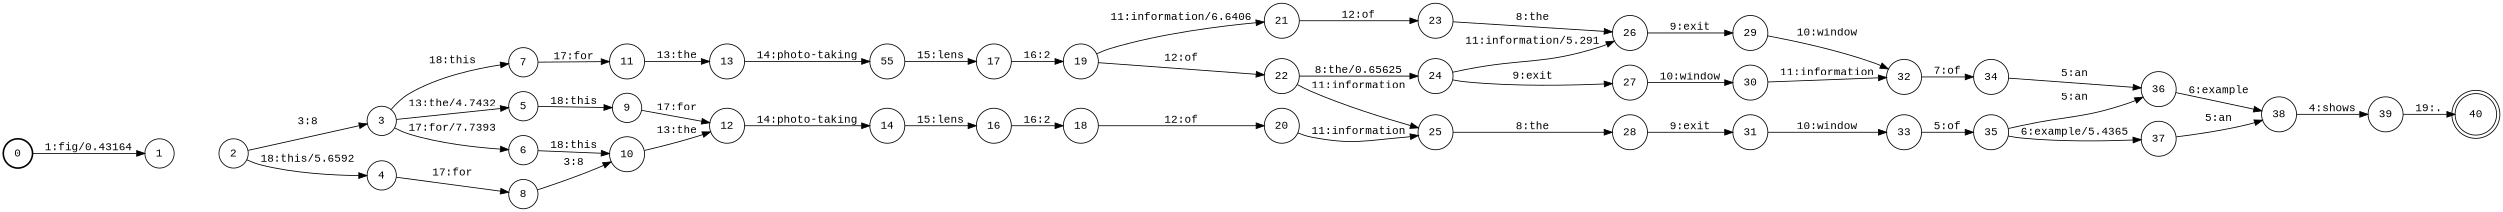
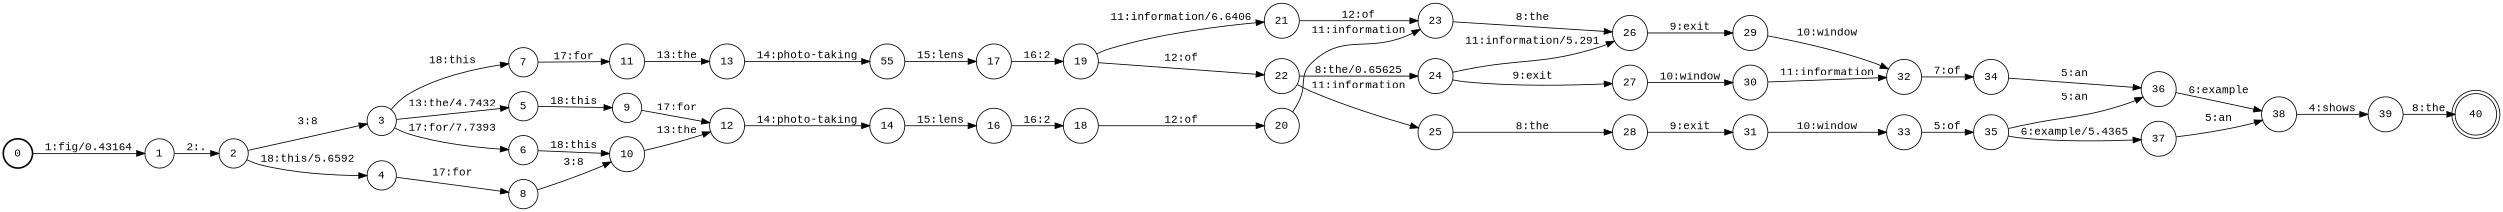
(2429, 108) -> (2429, 108)
(1354, 141) -> (1334, 48)
none -> (192, 153)
